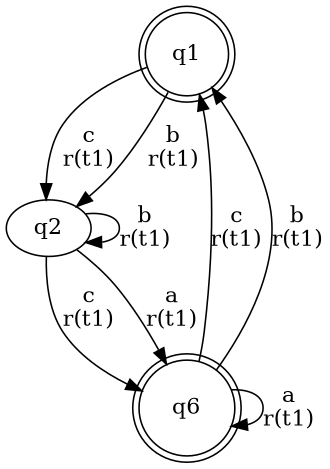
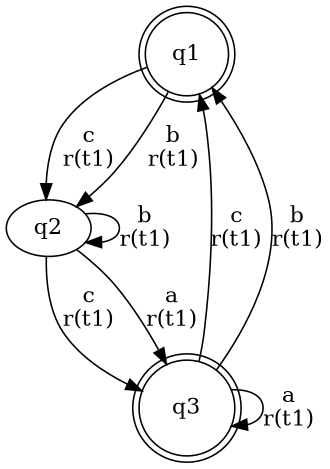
(187, 408) -> (187, 408)
